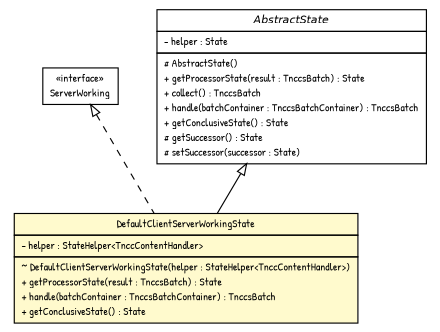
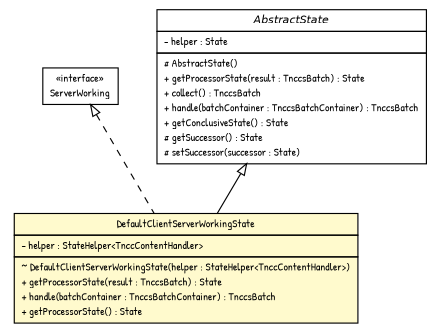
(84, 312) -> (82, 312)
